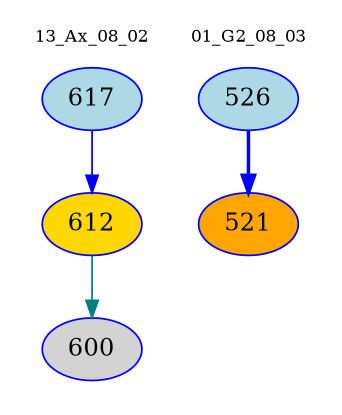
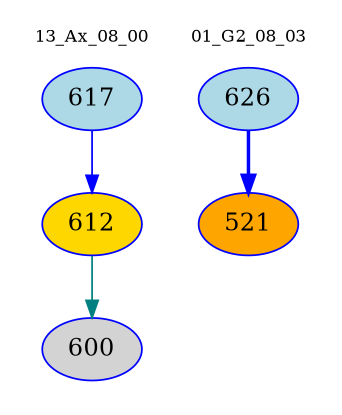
(92, 37) -> (92, 37)
(248, 99) -> (248, 99)
